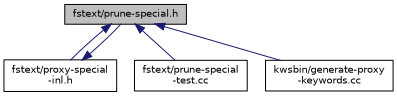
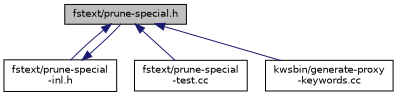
(60, 76) -> (60, 76)
